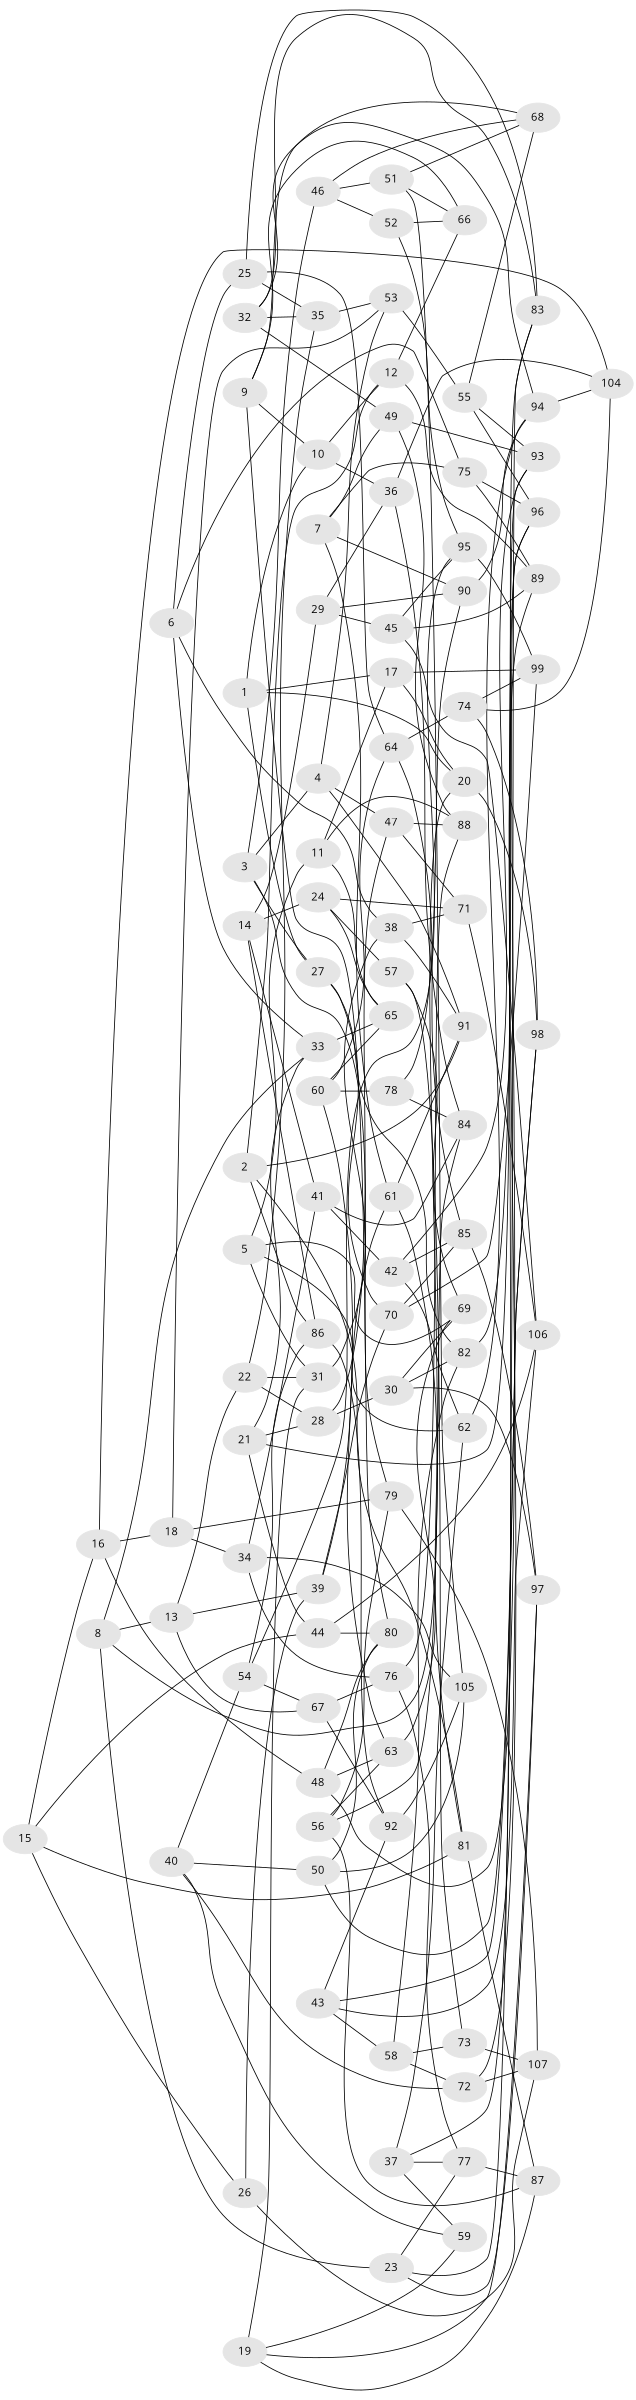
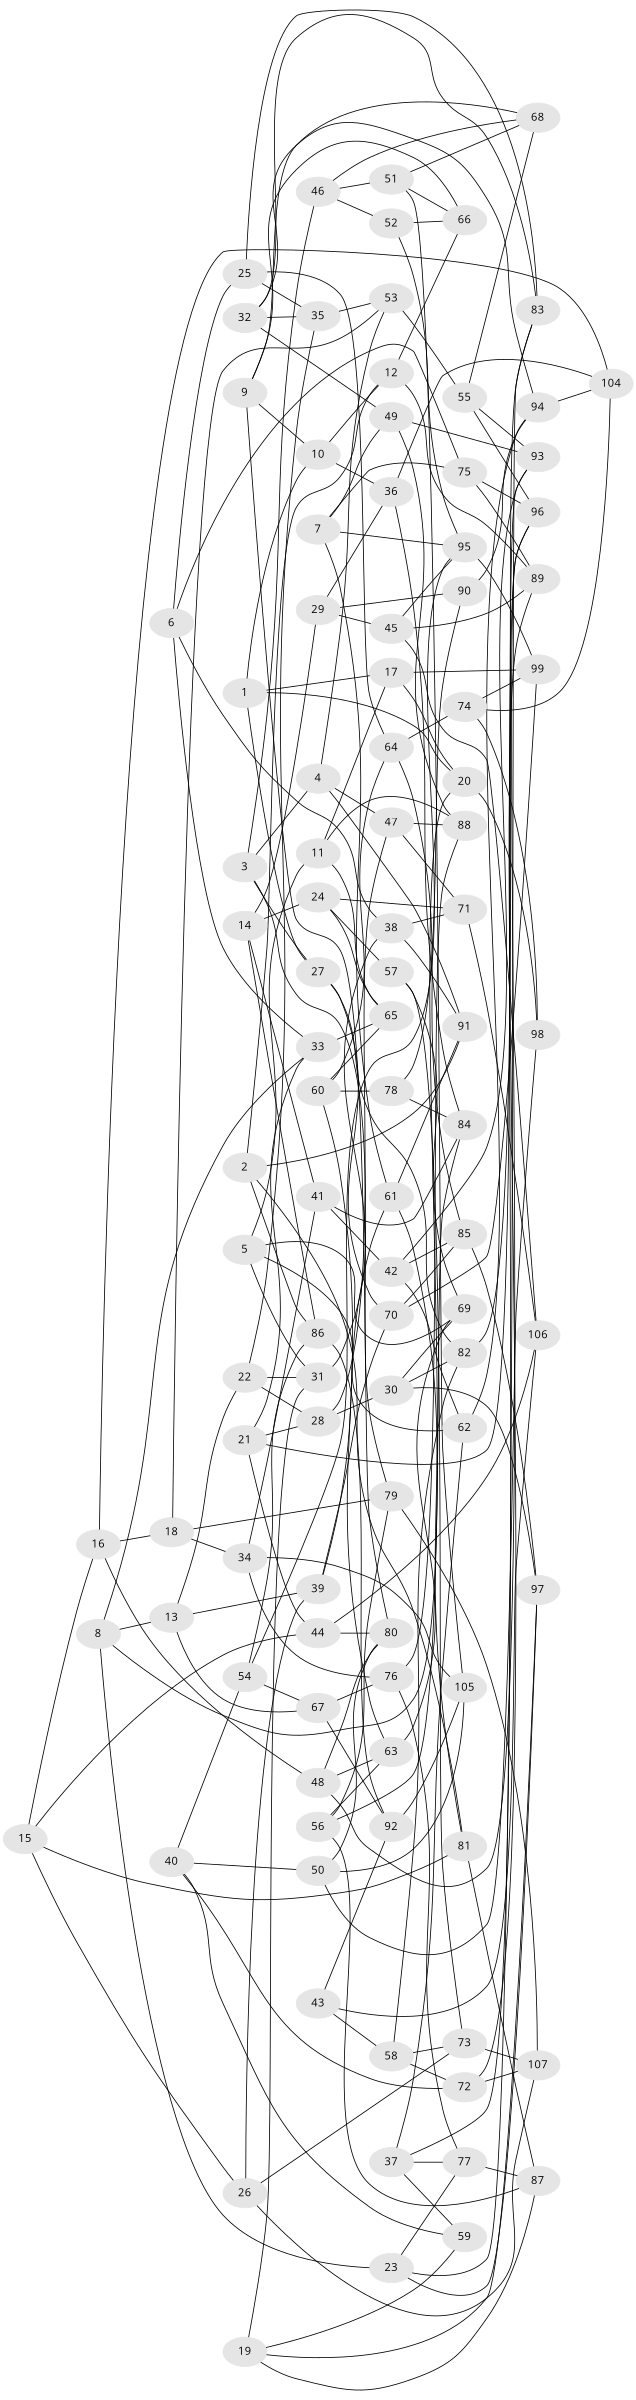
(391, 560) -> (392, 538)
(510, 1581) -> none
none -> (355, 2119)
